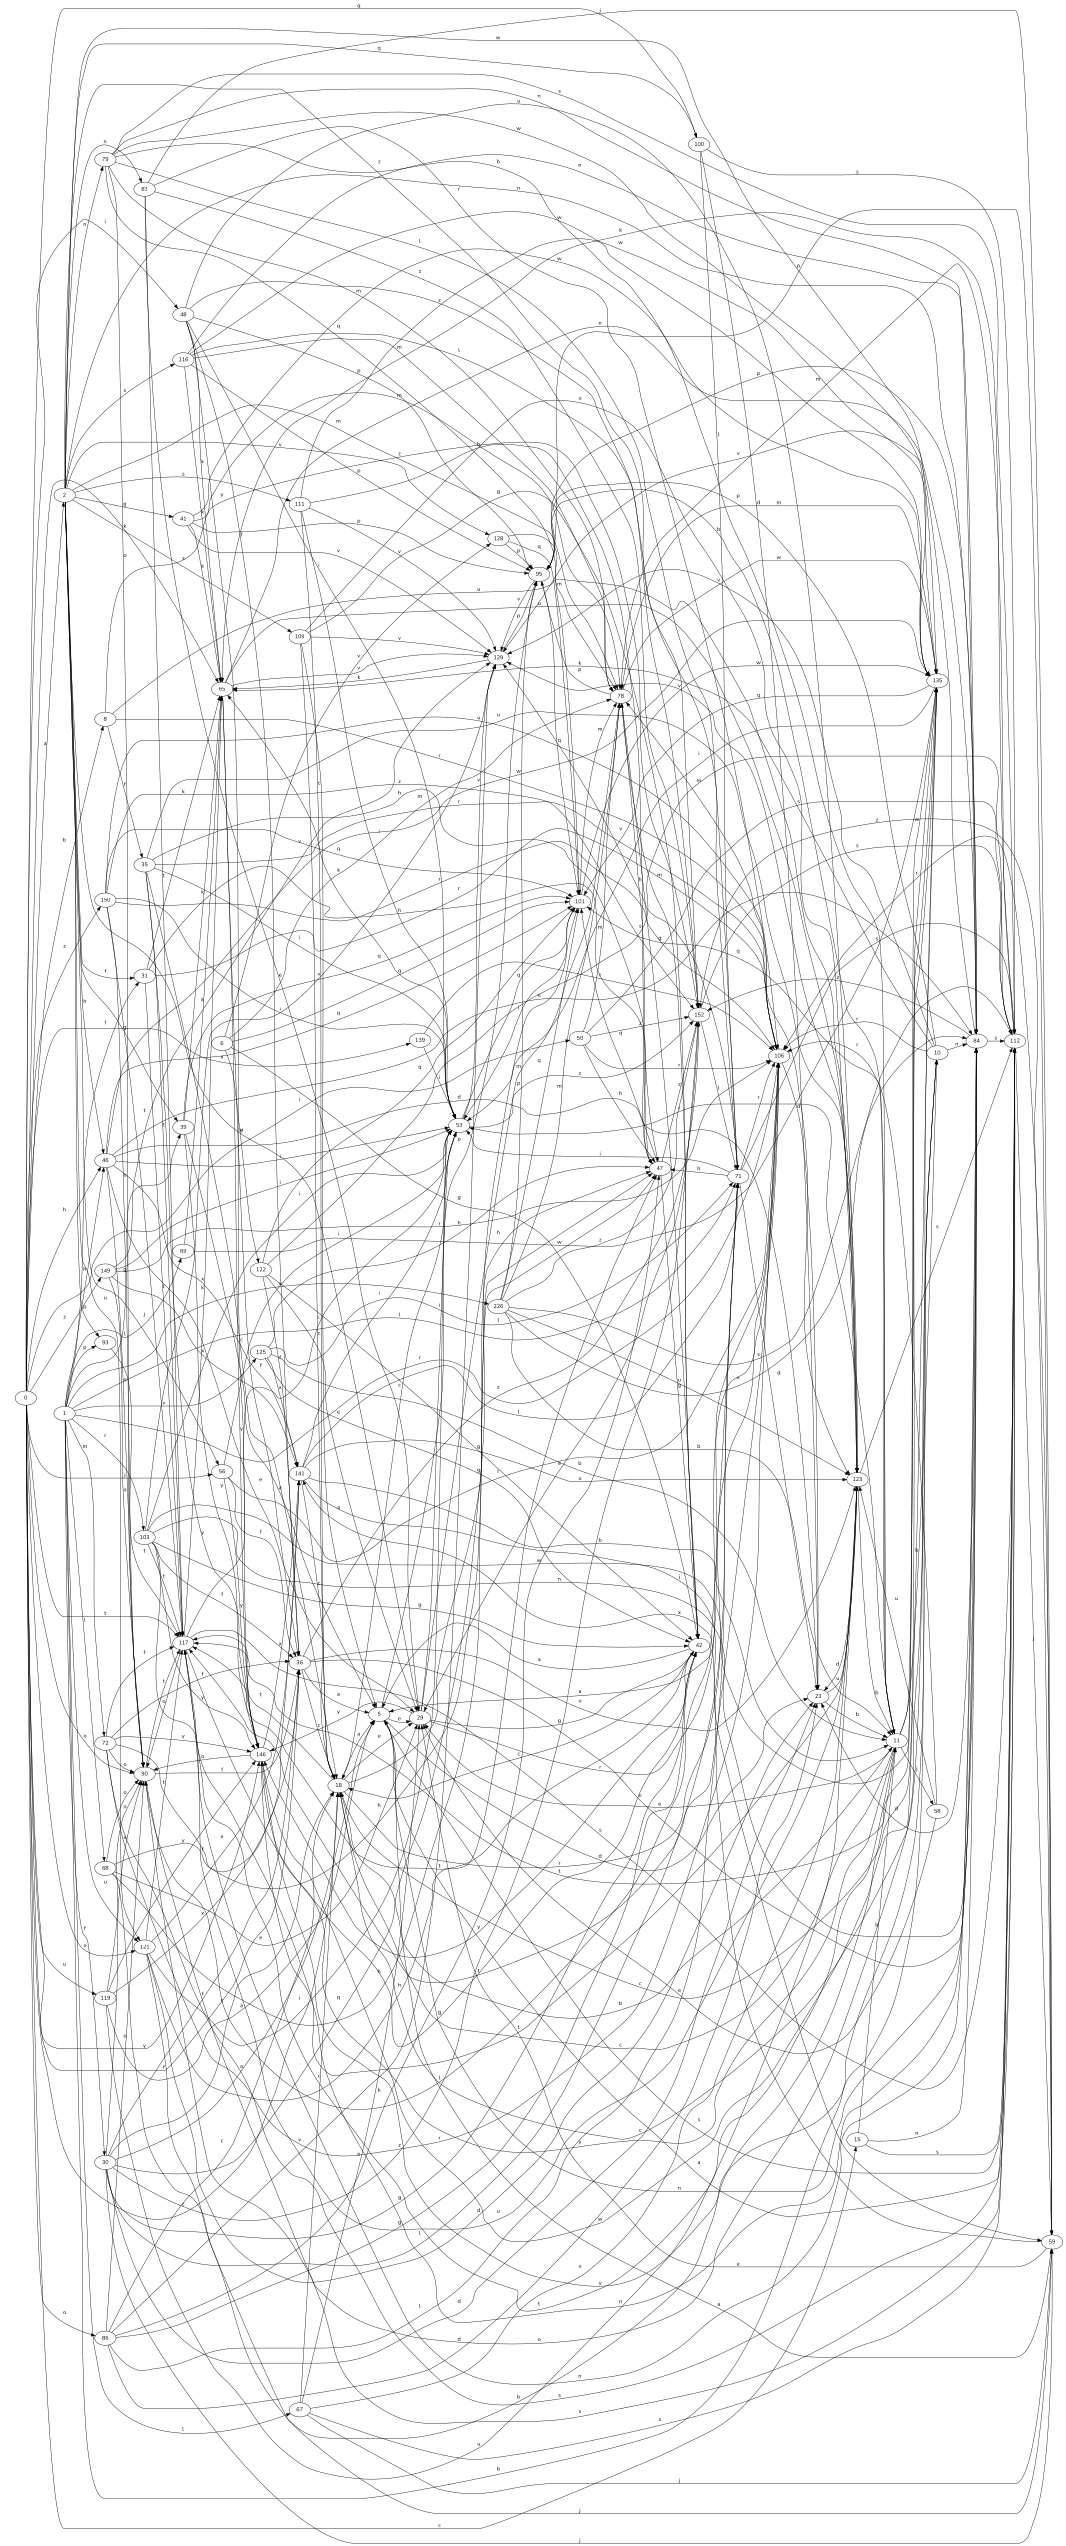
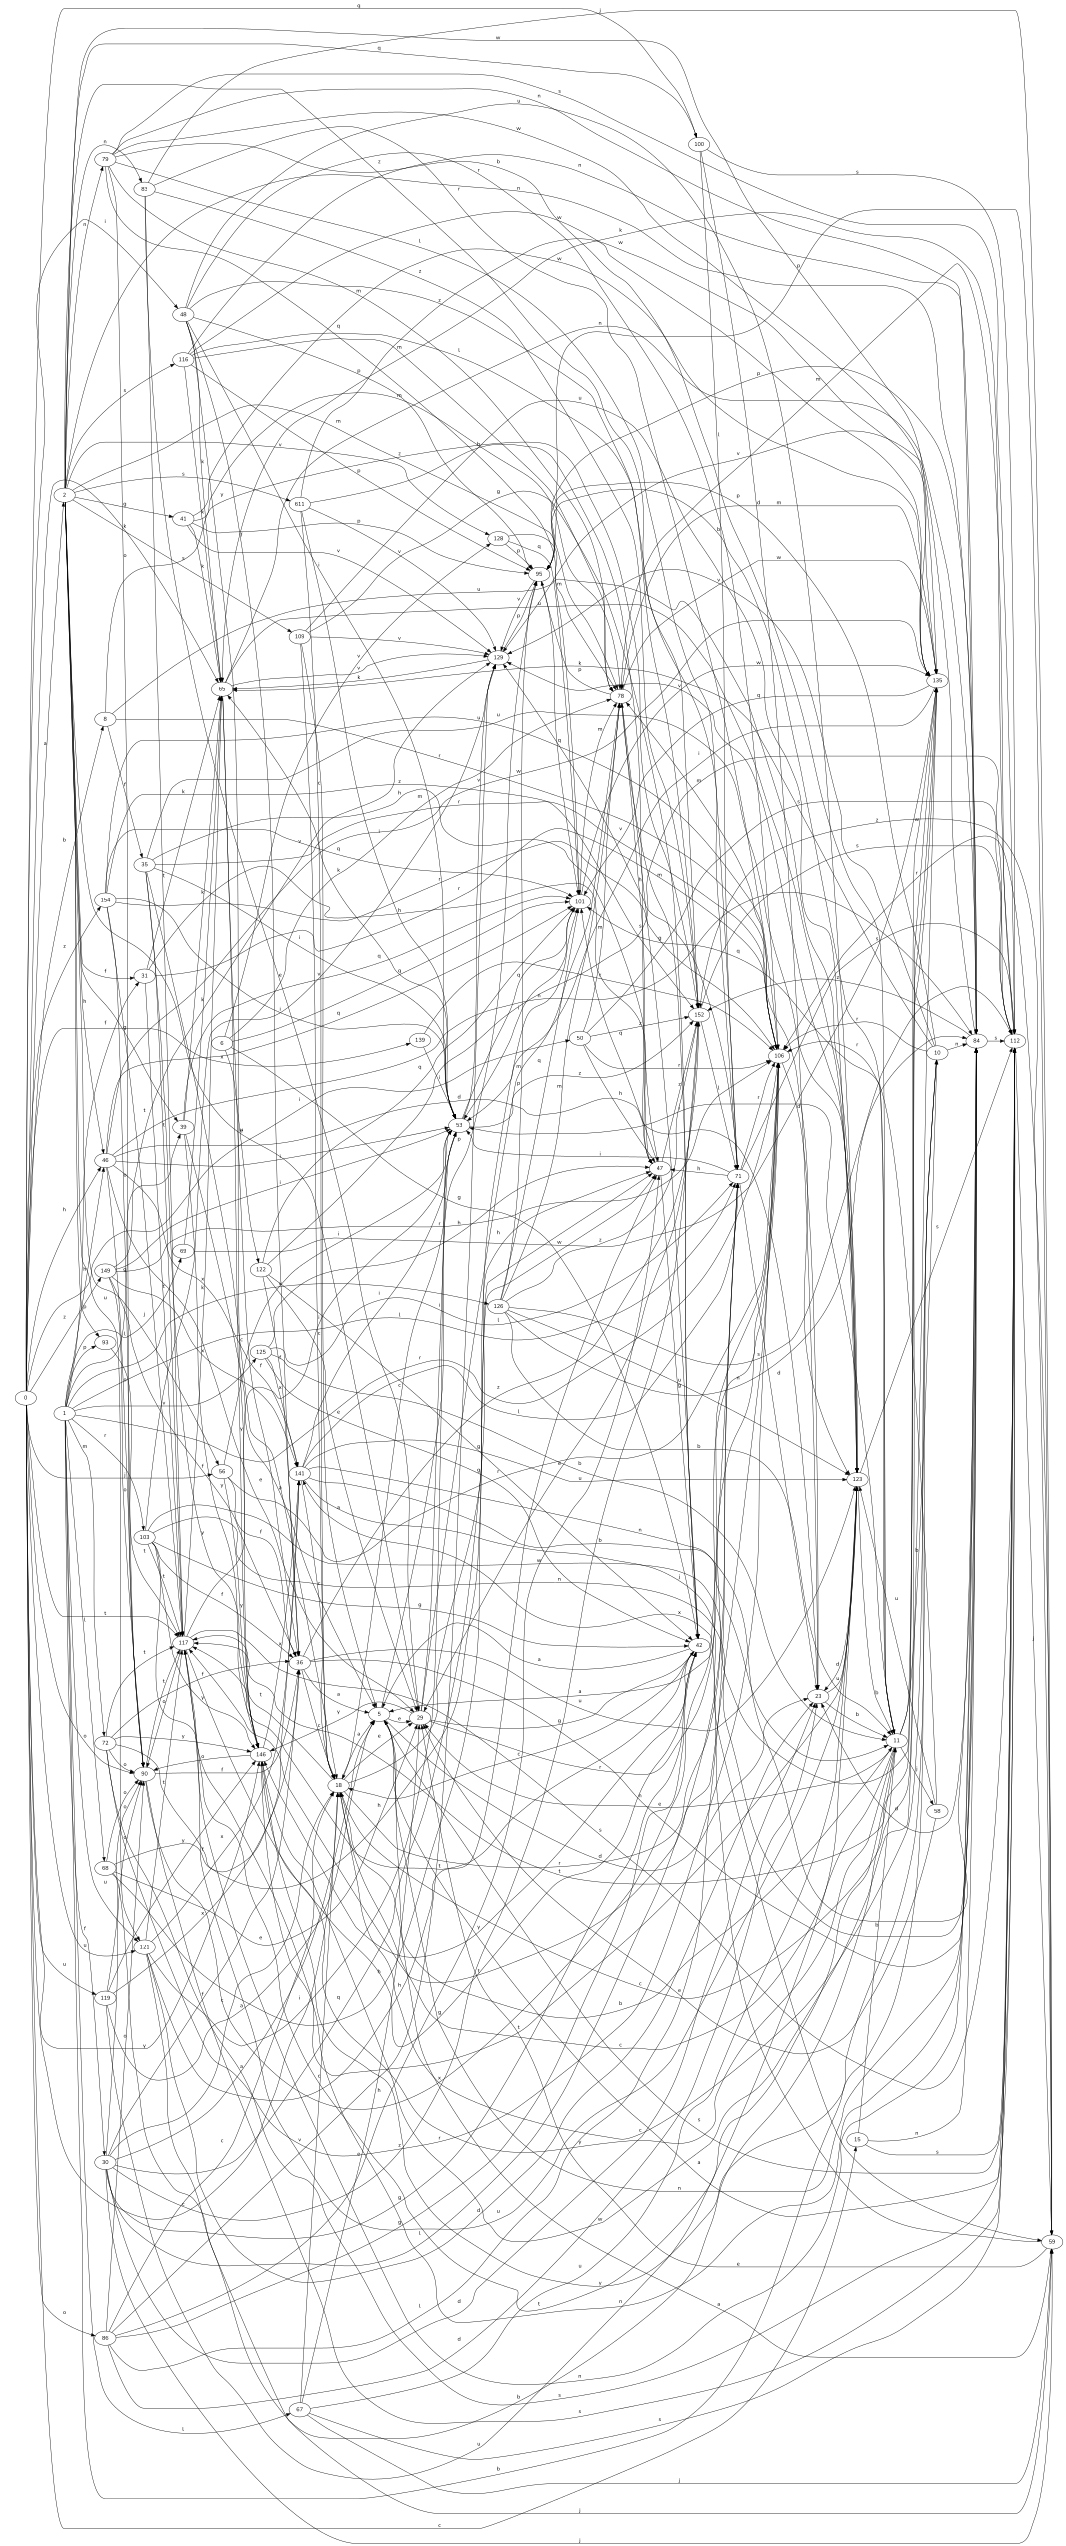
none -> (672, 397)
(300, 504) -> (300, 504)
(105, 900) -> (105, 900)
(249, 1262) -> none
(498, 1307) -> (498, 1307)
none -> (931, 1921)
(857, 1988) -> none
(54, 2068) -> (199, 1466)
(440, 2078) -> (440, 2078)
